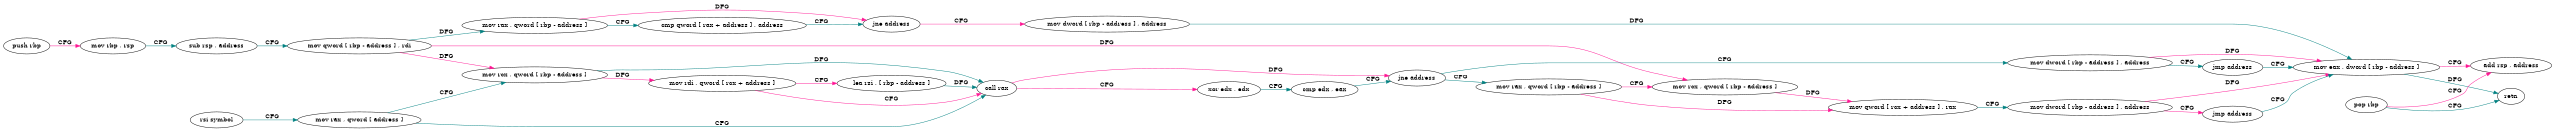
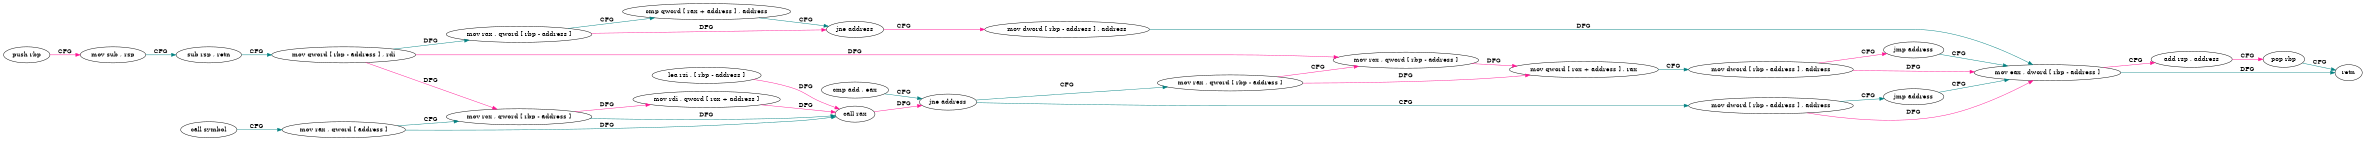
(113, 46) -> (113, 55)
(217, 46) -> (209, 55)
(814, 83) -> none
(958, 86) -> (796, 89)
(1229, 90) -> none
(1325, 90) -> (855, 90)
(892, 99) -> (806, 105)
(2441, 102) -> (2245, 59)
(217, 120) -> (209, 130)
(722, 123) -> (607, 125)
